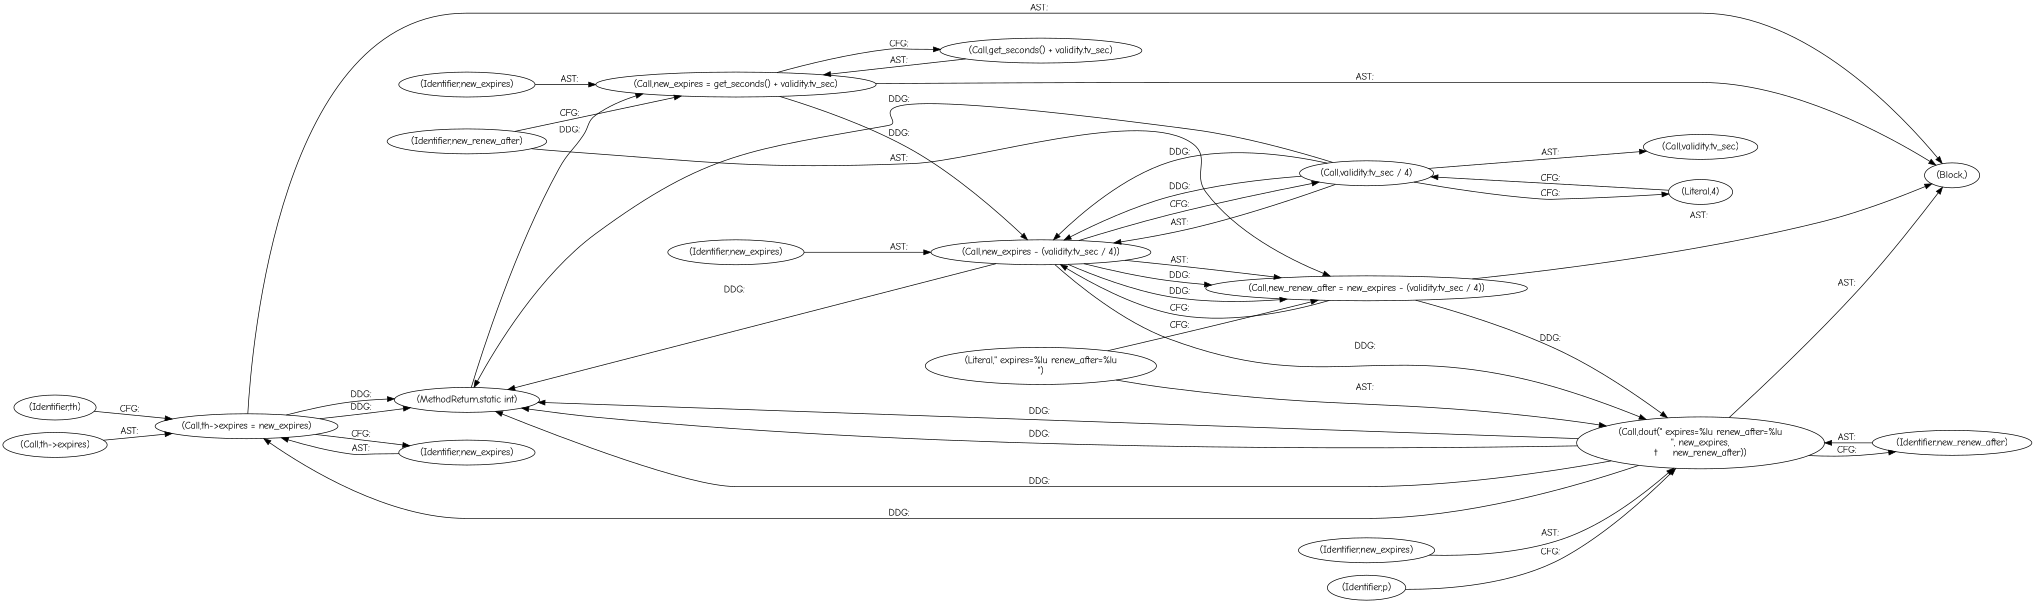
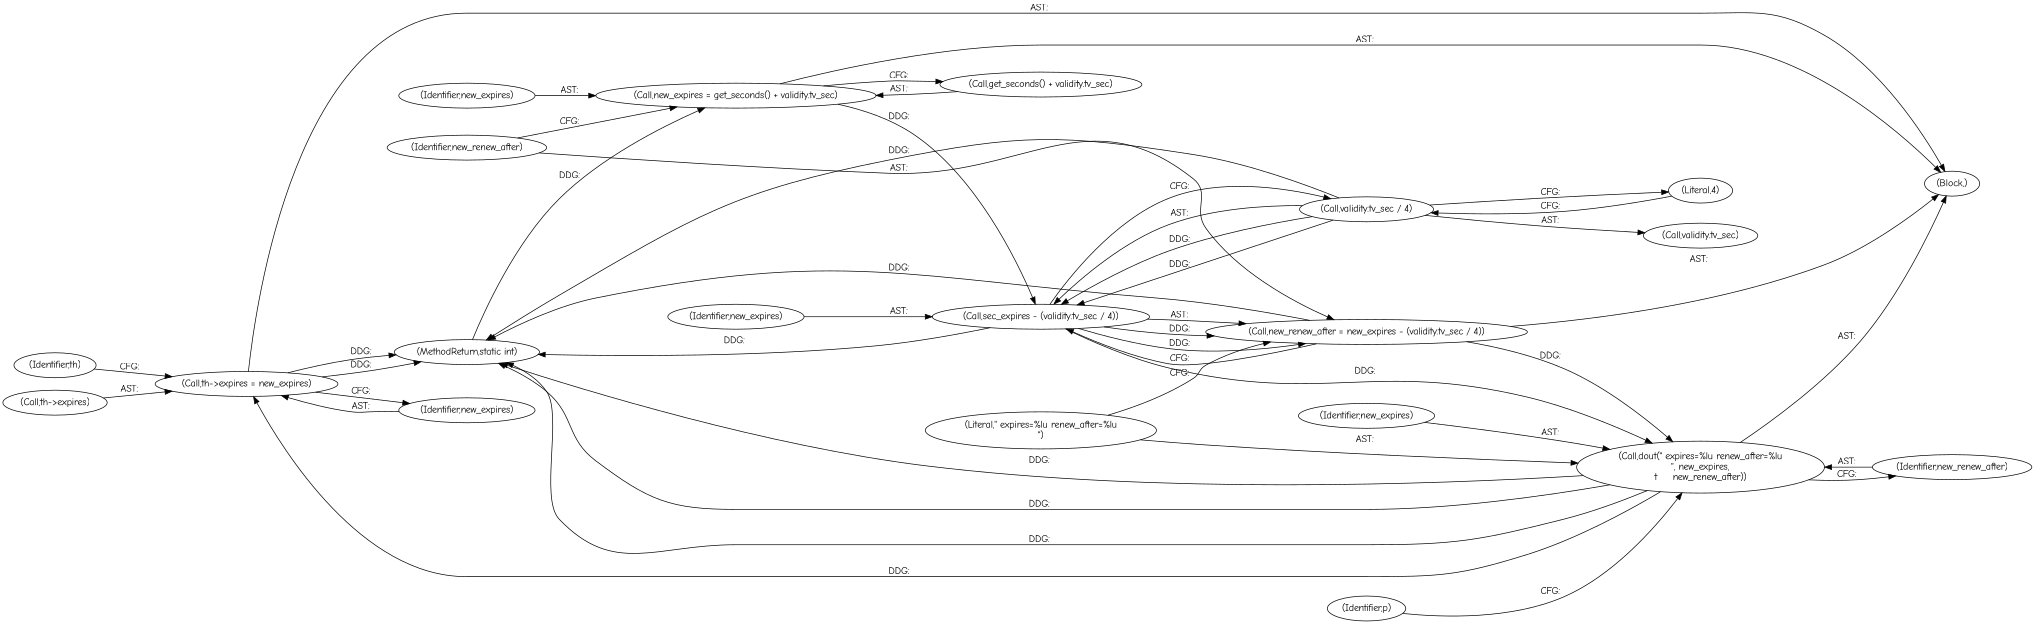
(1041, 252) -> (1041, 317)
none -> (899, 274)
